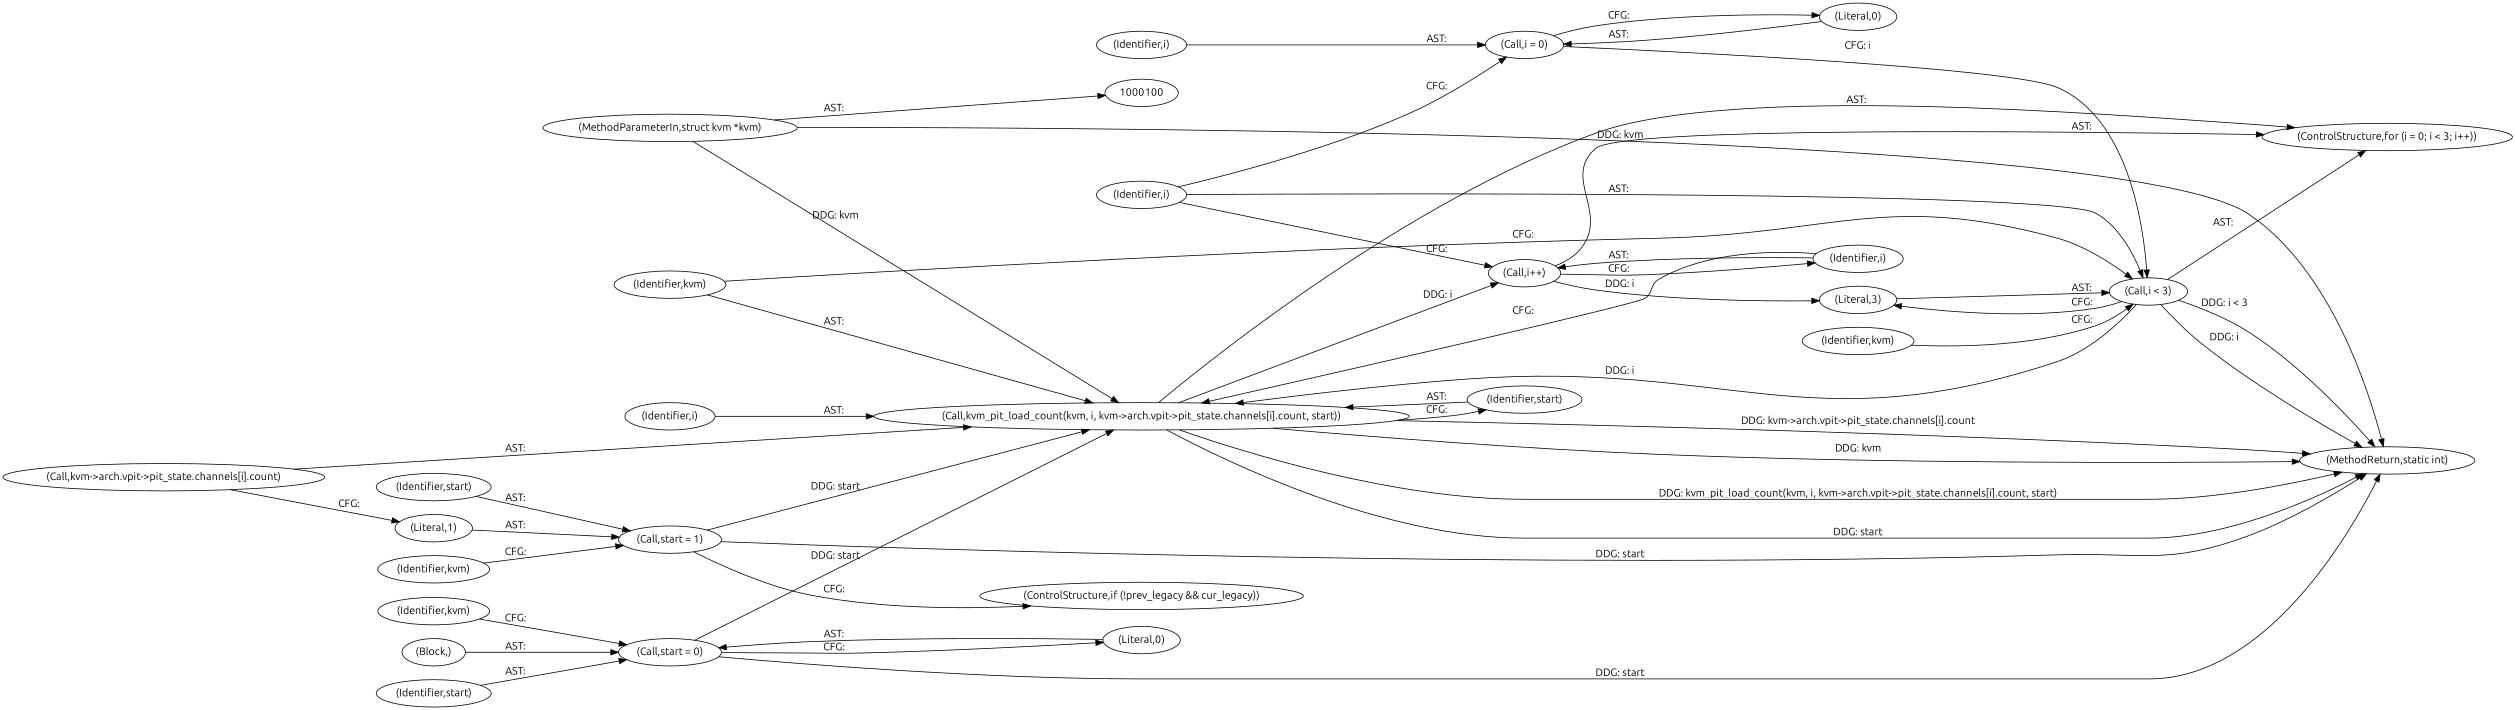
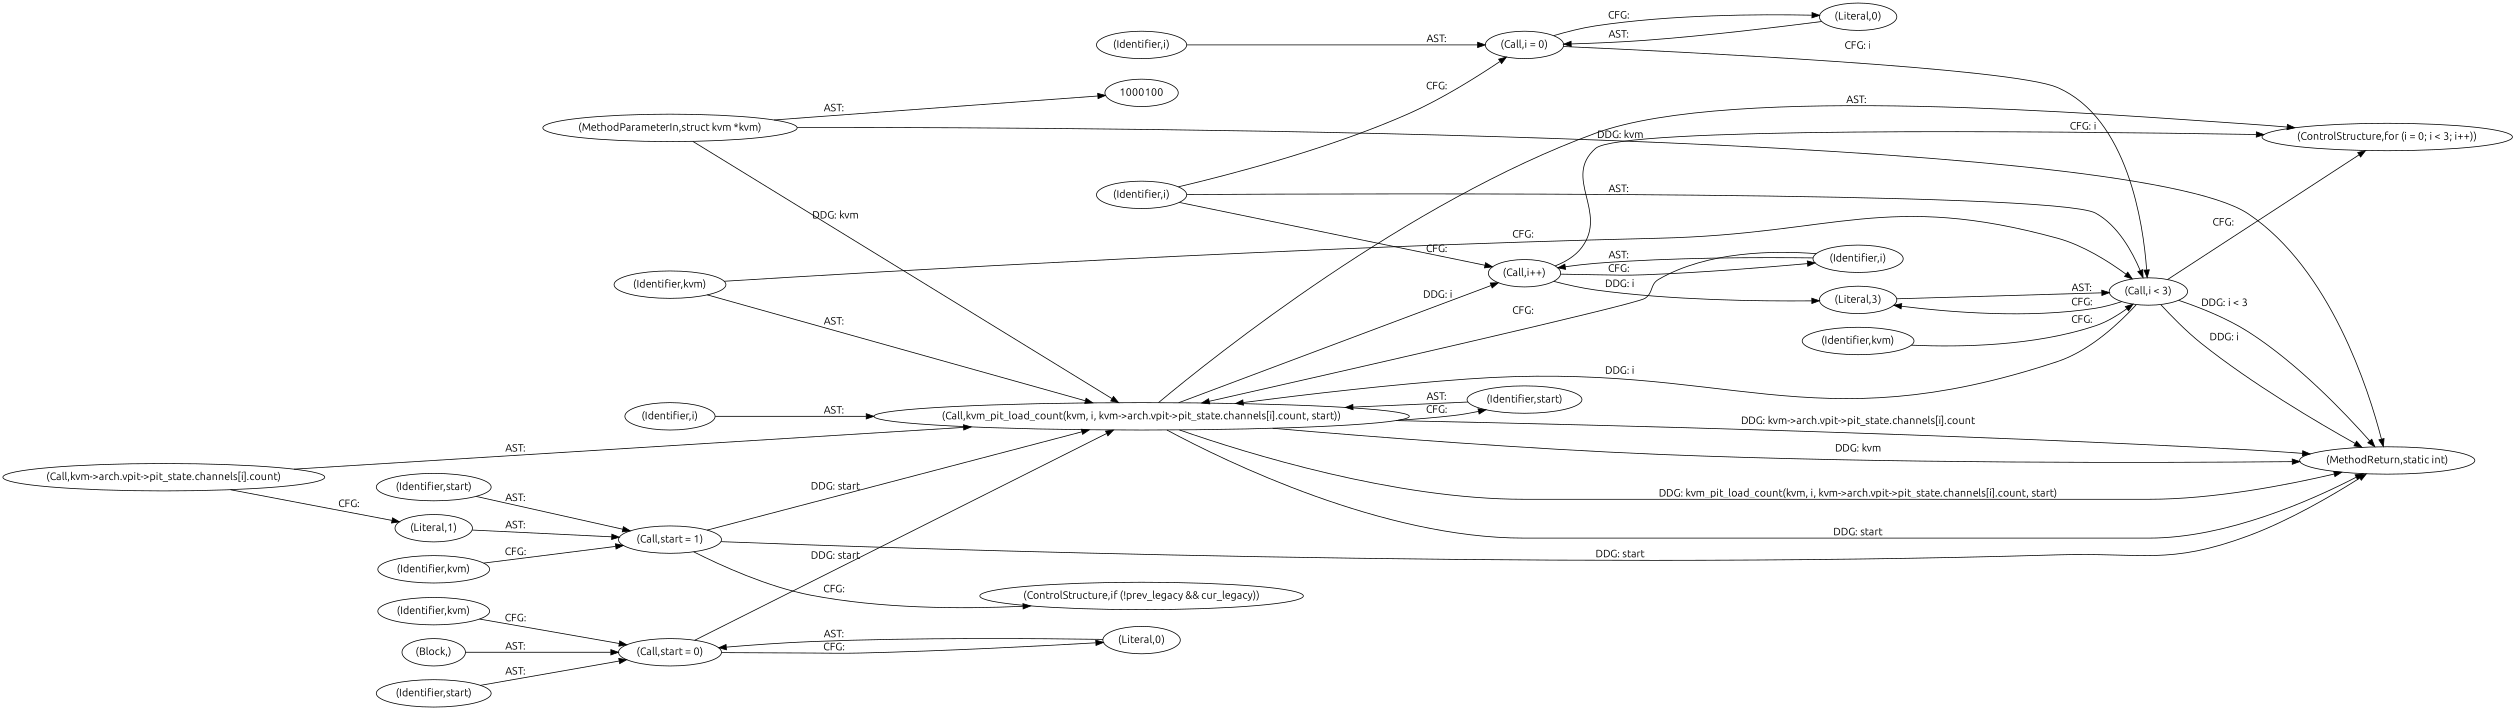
(2083, 127) -> (2083, 127)
(2225, 223) -> (2225, 223)
(1591, 679) -> none
